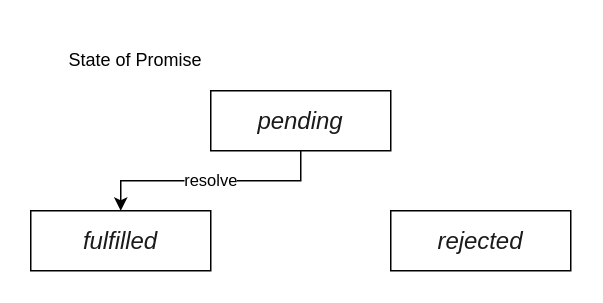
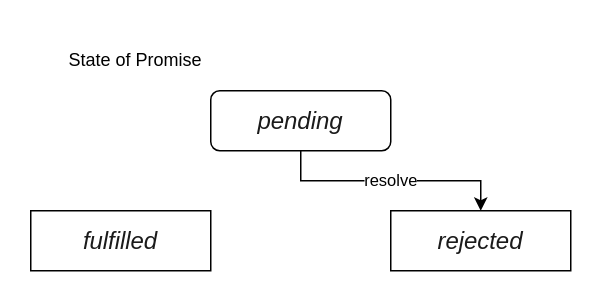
(301, 121) -> (301, 121)
(203, 181) -> (399, 181)
